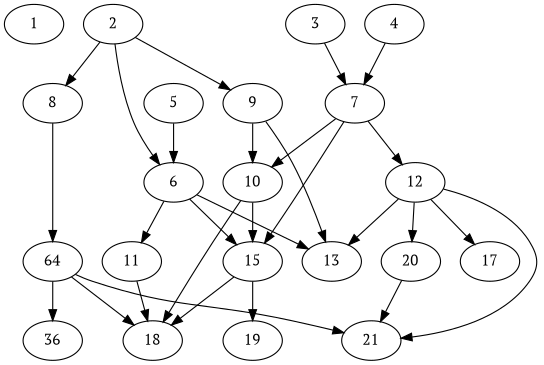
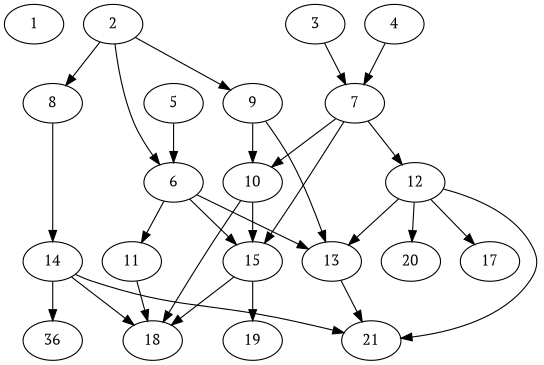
(53, 261) -> (53, 261)
(394, 296) -> (349, 296)
